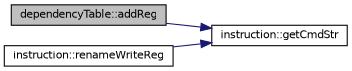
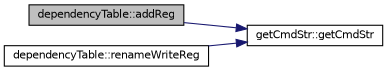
(280, 35) -> (315, 35)
(89, 56) -> (106, 56)
